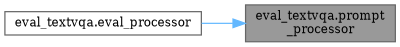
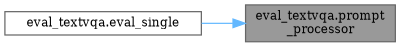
(103, 23) -> (103, 23)
